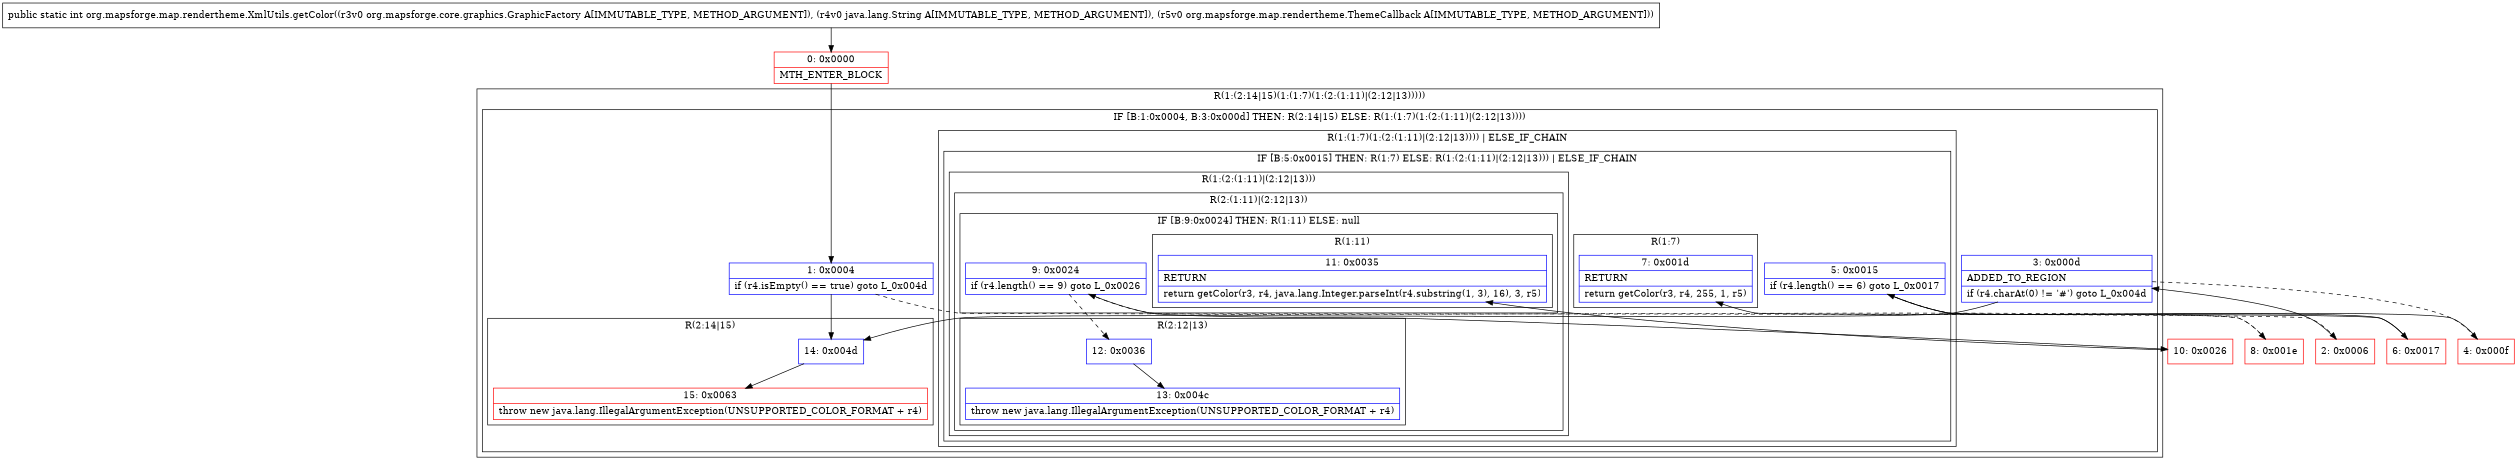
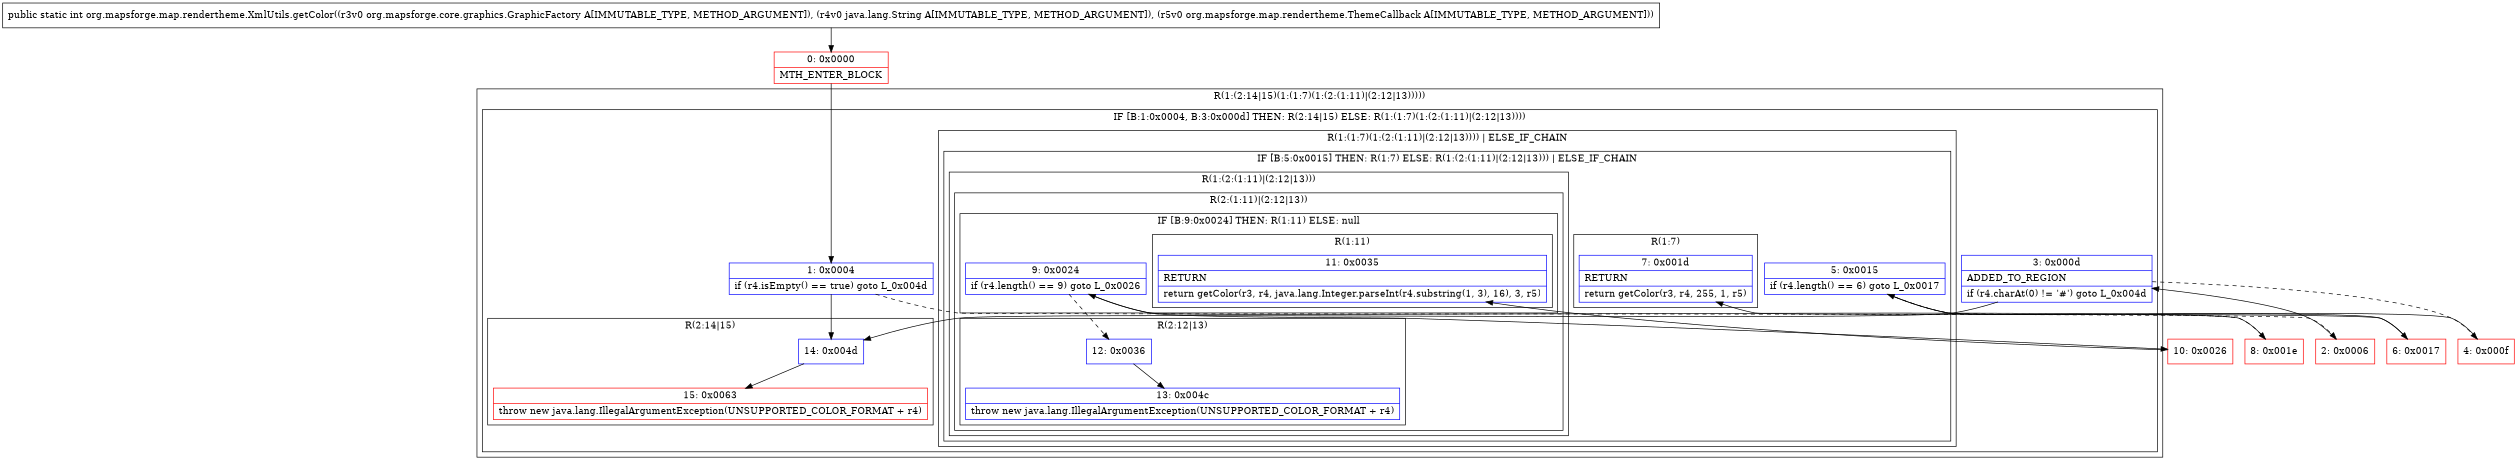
(1683, 313) -> (1683, 313)
